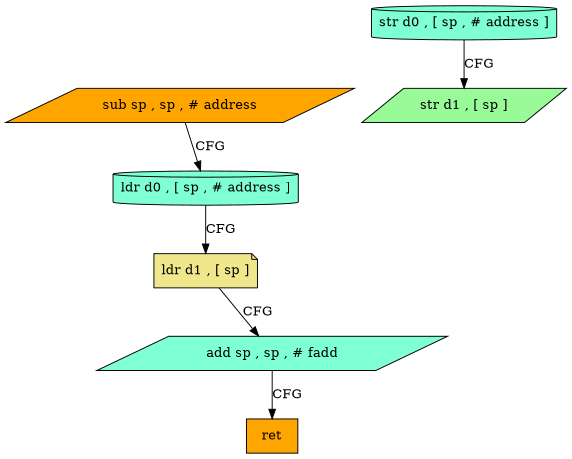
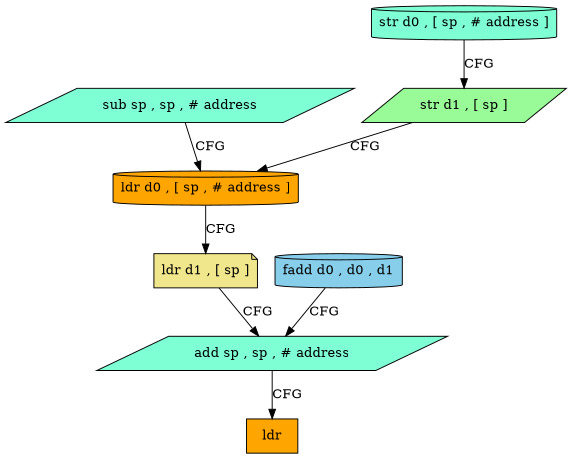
(180, 105) -> (180, 105)
none -> (339, 145)
(206, 188) -> (206, 188)
none -> (339, 271)
(272, 353) -> (272, 353)
(272, 436) -> (272, 436)
